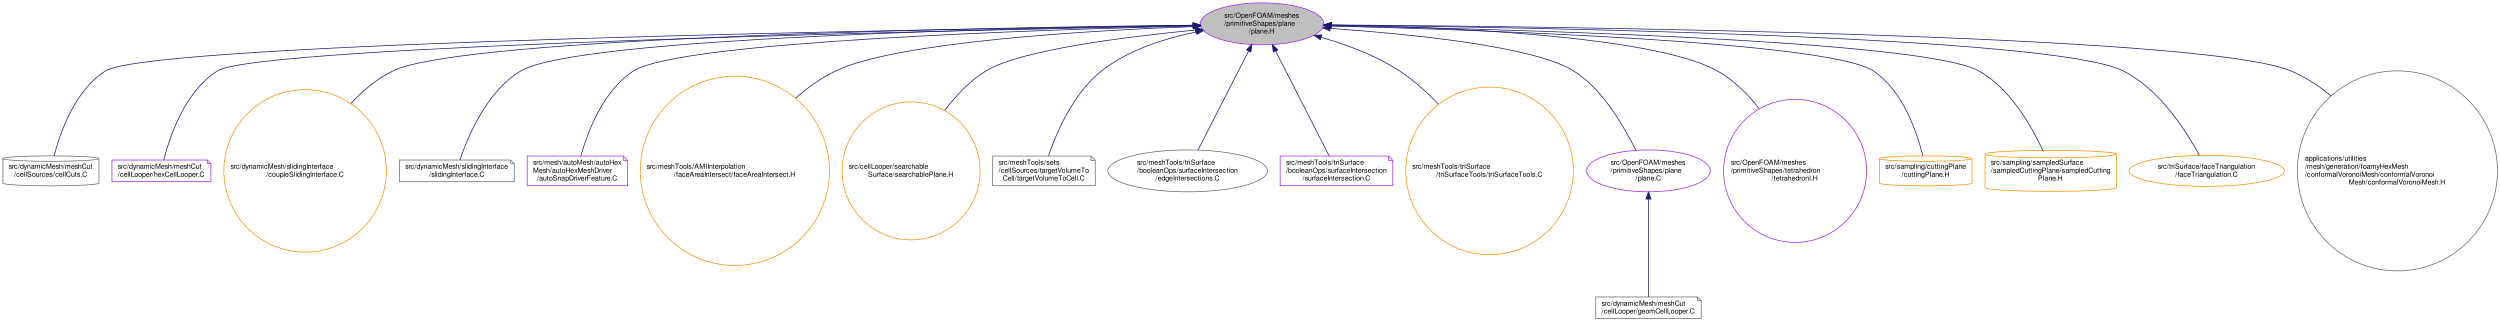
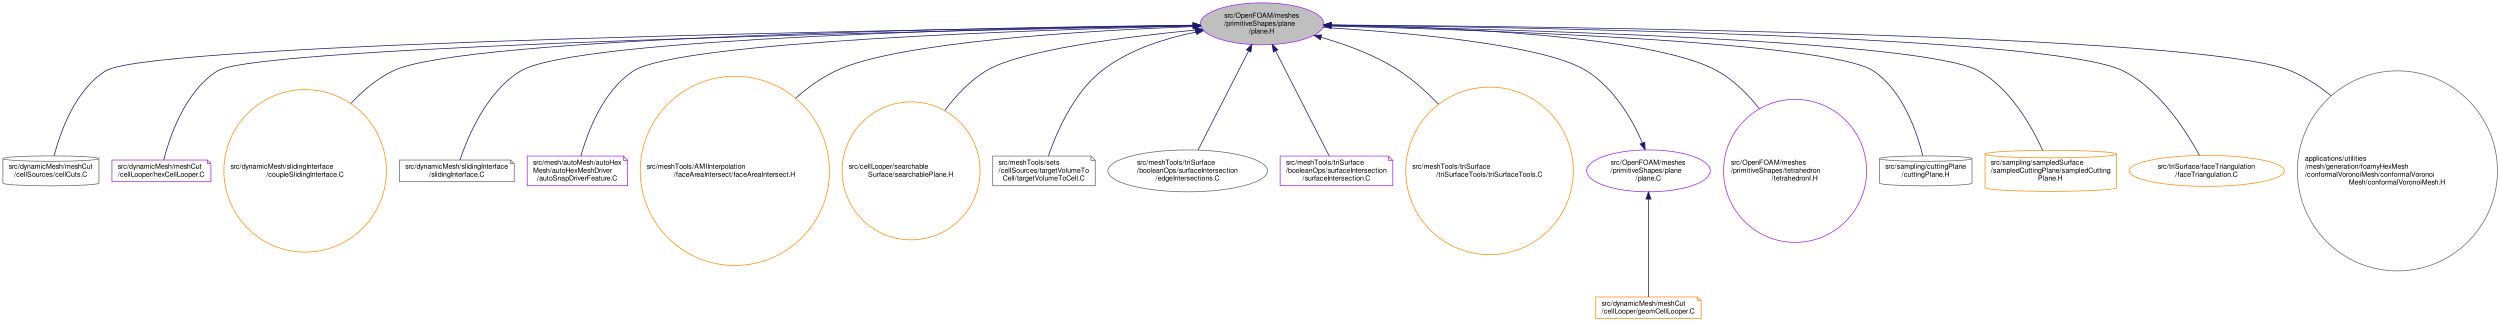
(1504, 49) -> (1502, 46)
(1926, 171) -> (1926, 171)
(1648, 308) -> (1648, 308)
